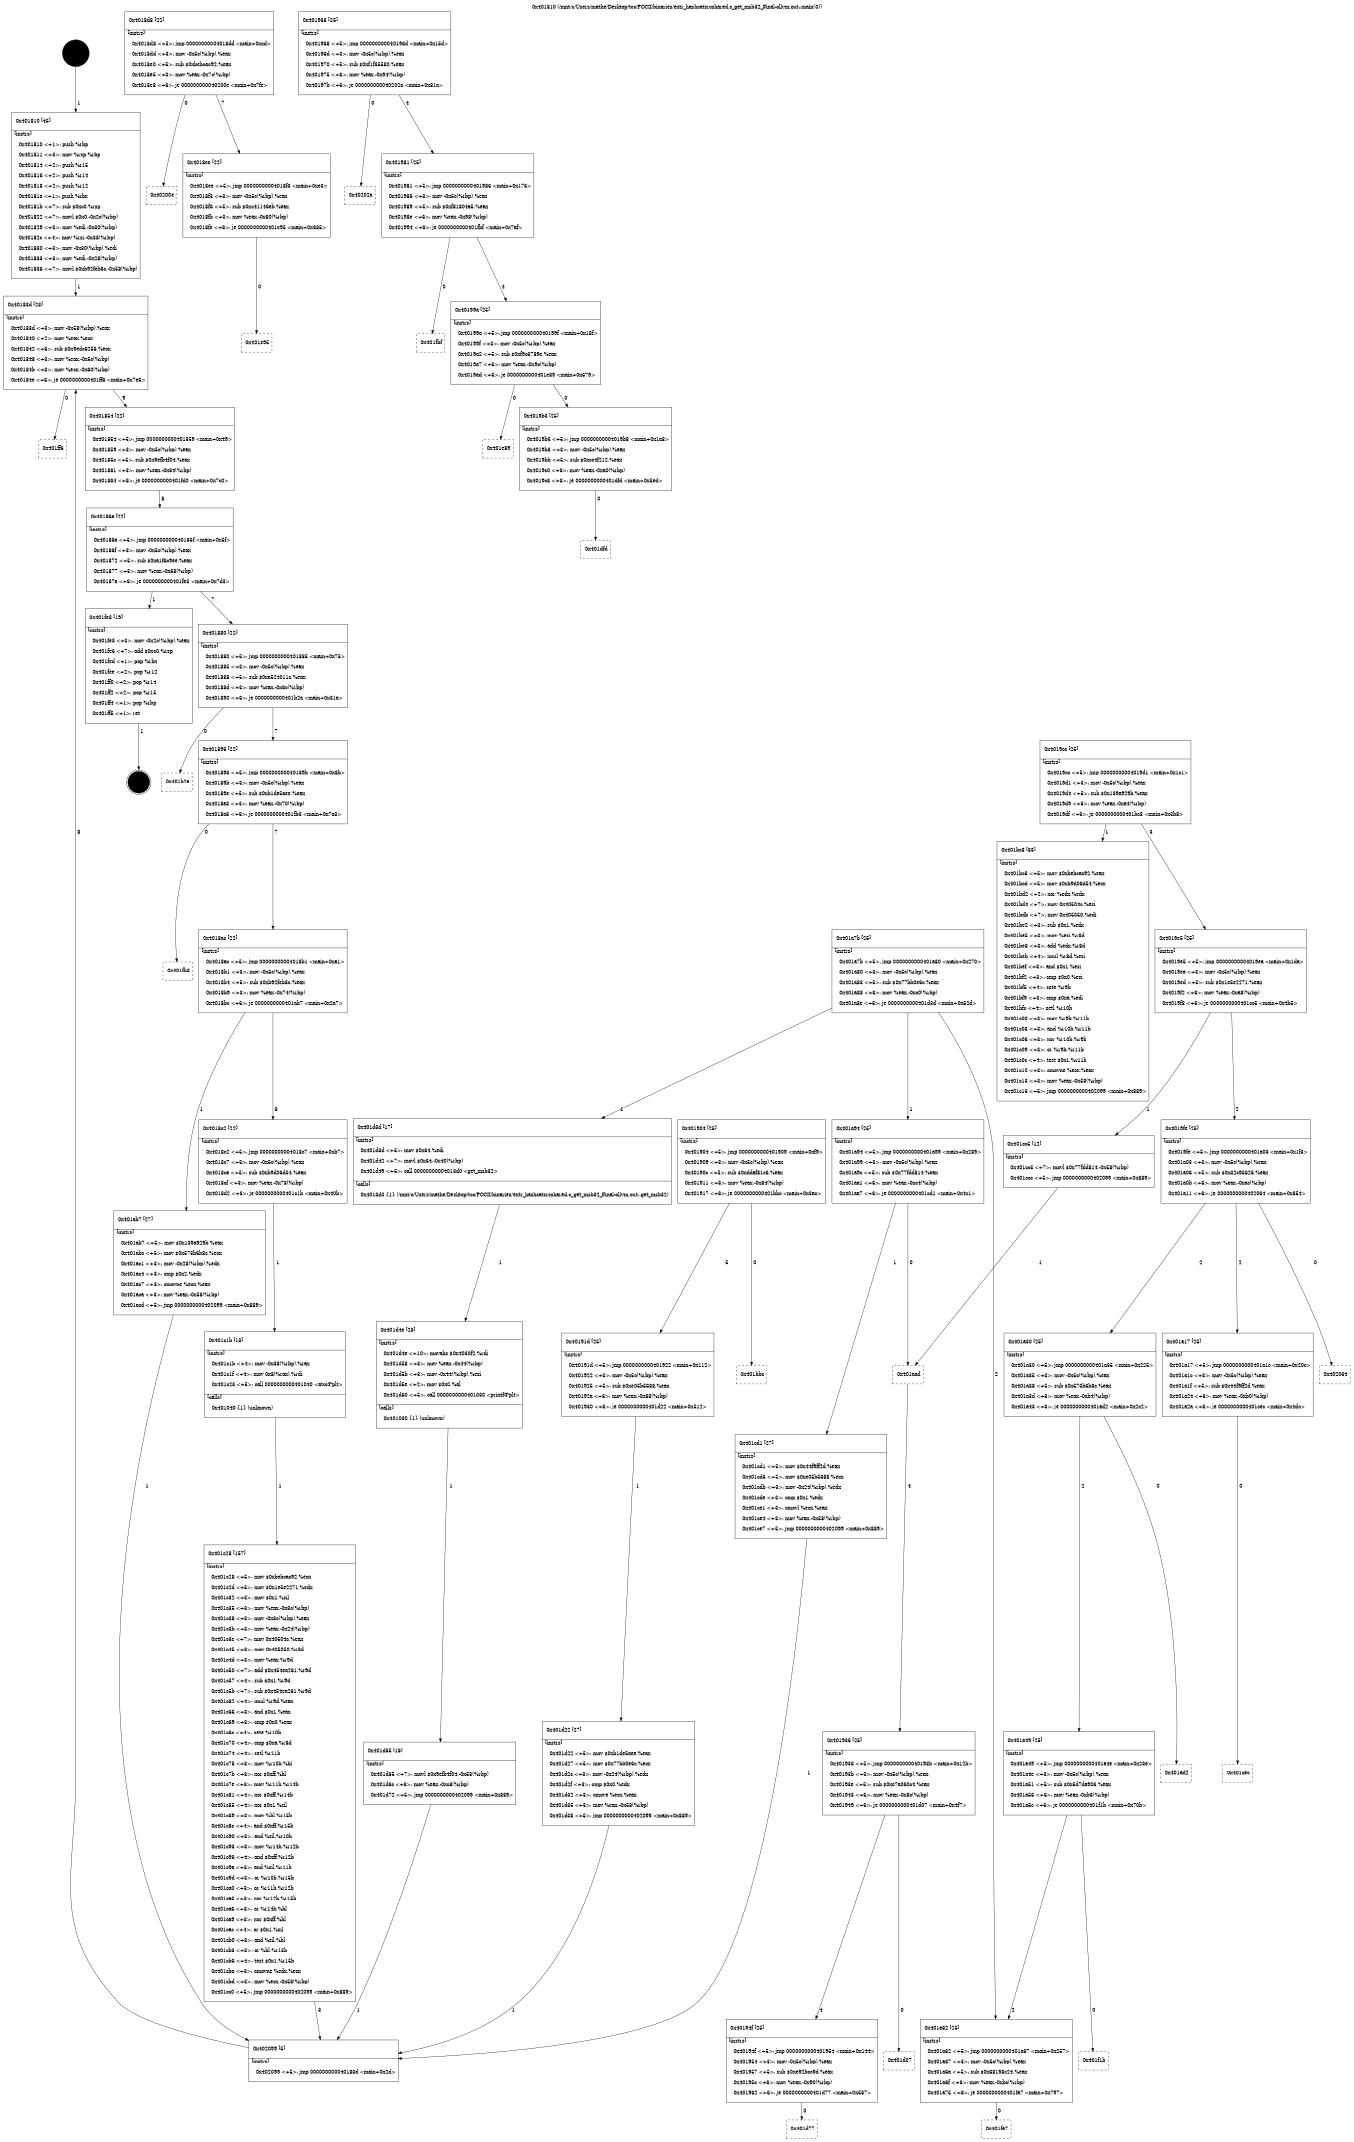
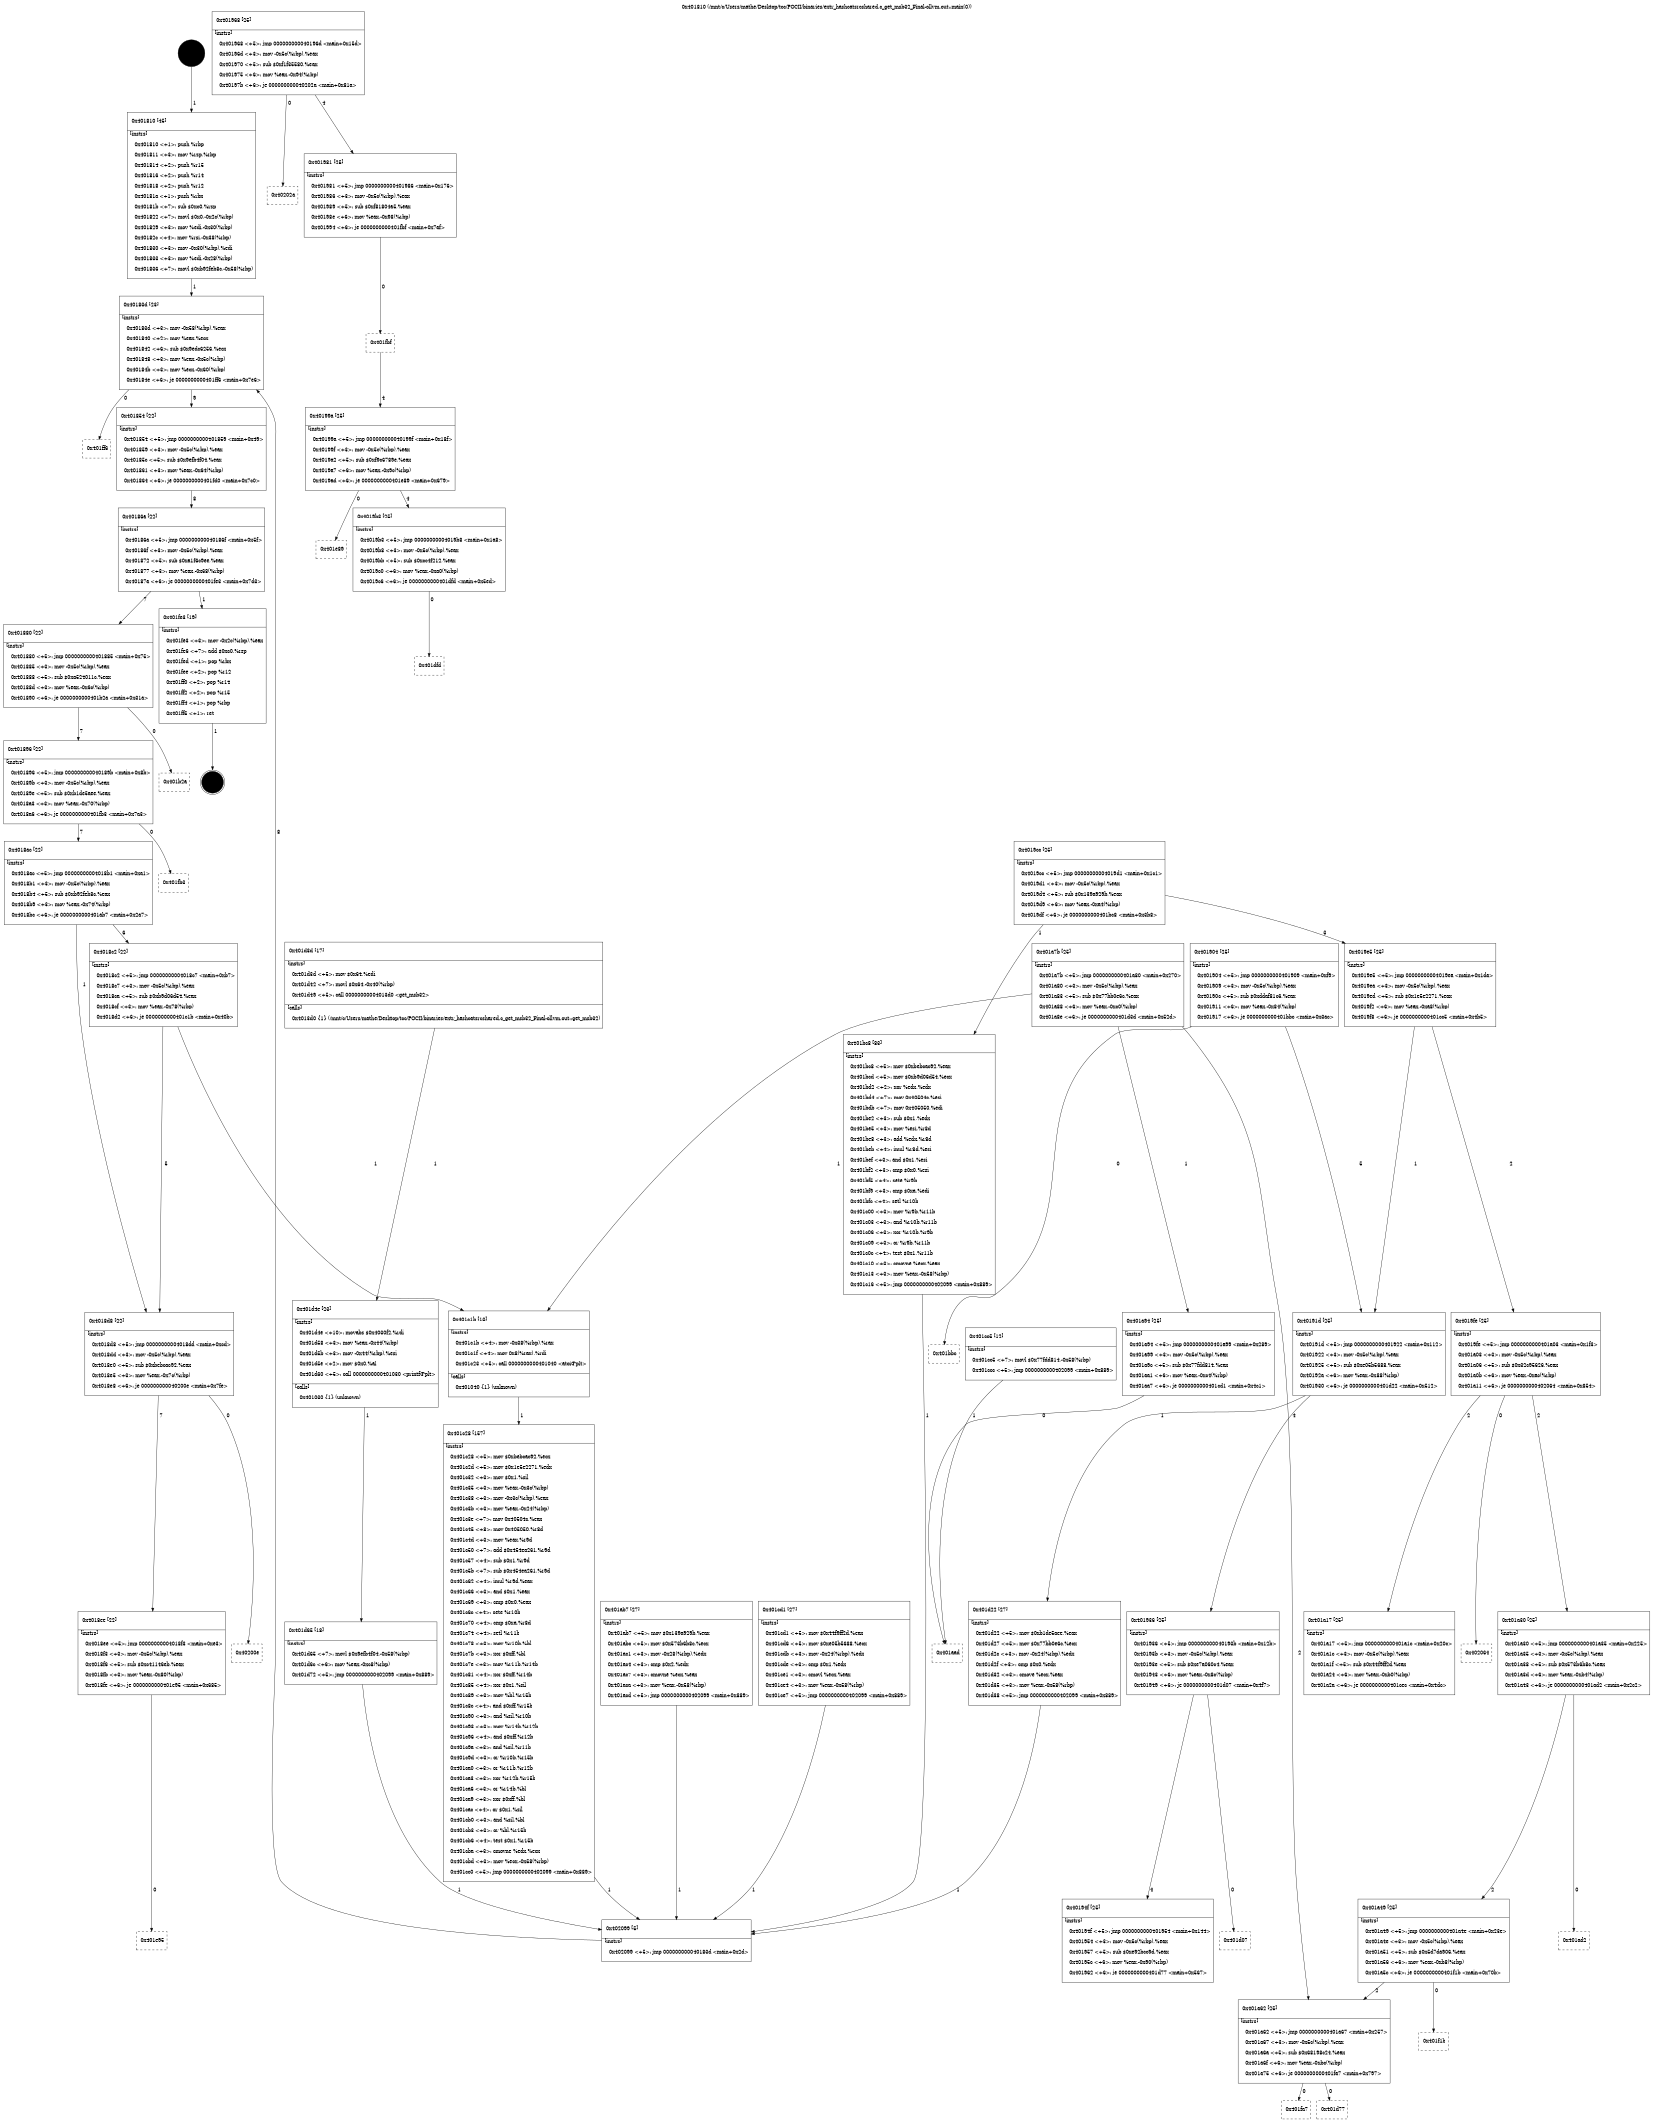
(491, 268) -> (380, 378)
(565, 398) -> (407, 499)
(718, 1062) -> (753, 1089)
(1170, 1078) -> (1395, 1168)
(200, 1105) -> (97, 1119)
none -> (161, 1168)
(861, 1317) -> none
(904, 1556) -> (1246, 1495)
none -> (926, 1673)
(1238, 1773) -> none
(319, 2011) -> (609, 1890)
(802, 2110) -> (1327, 2090)
